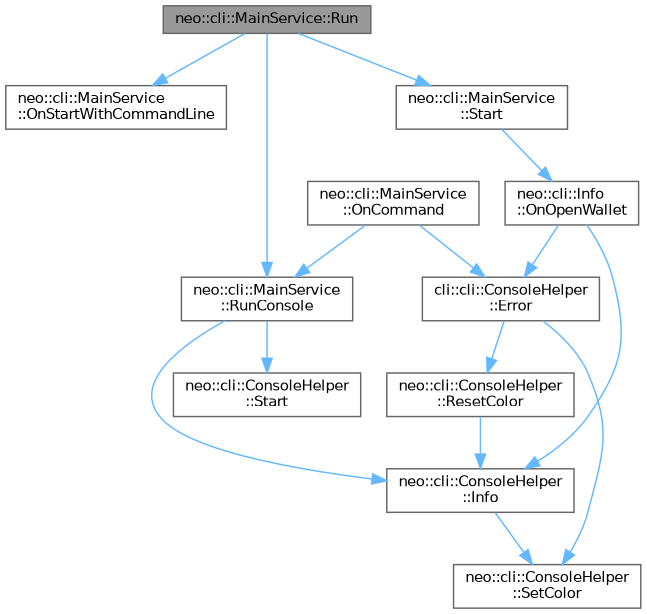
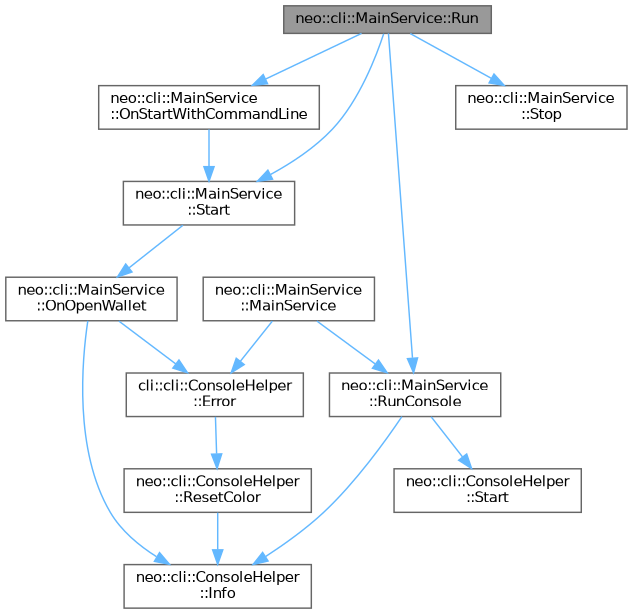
none -> (541, 107)
none -> (209, 148)
(393, 203) -> (289, 299)
(572, 203) -> (91, 299)
(547, 586) -> none
